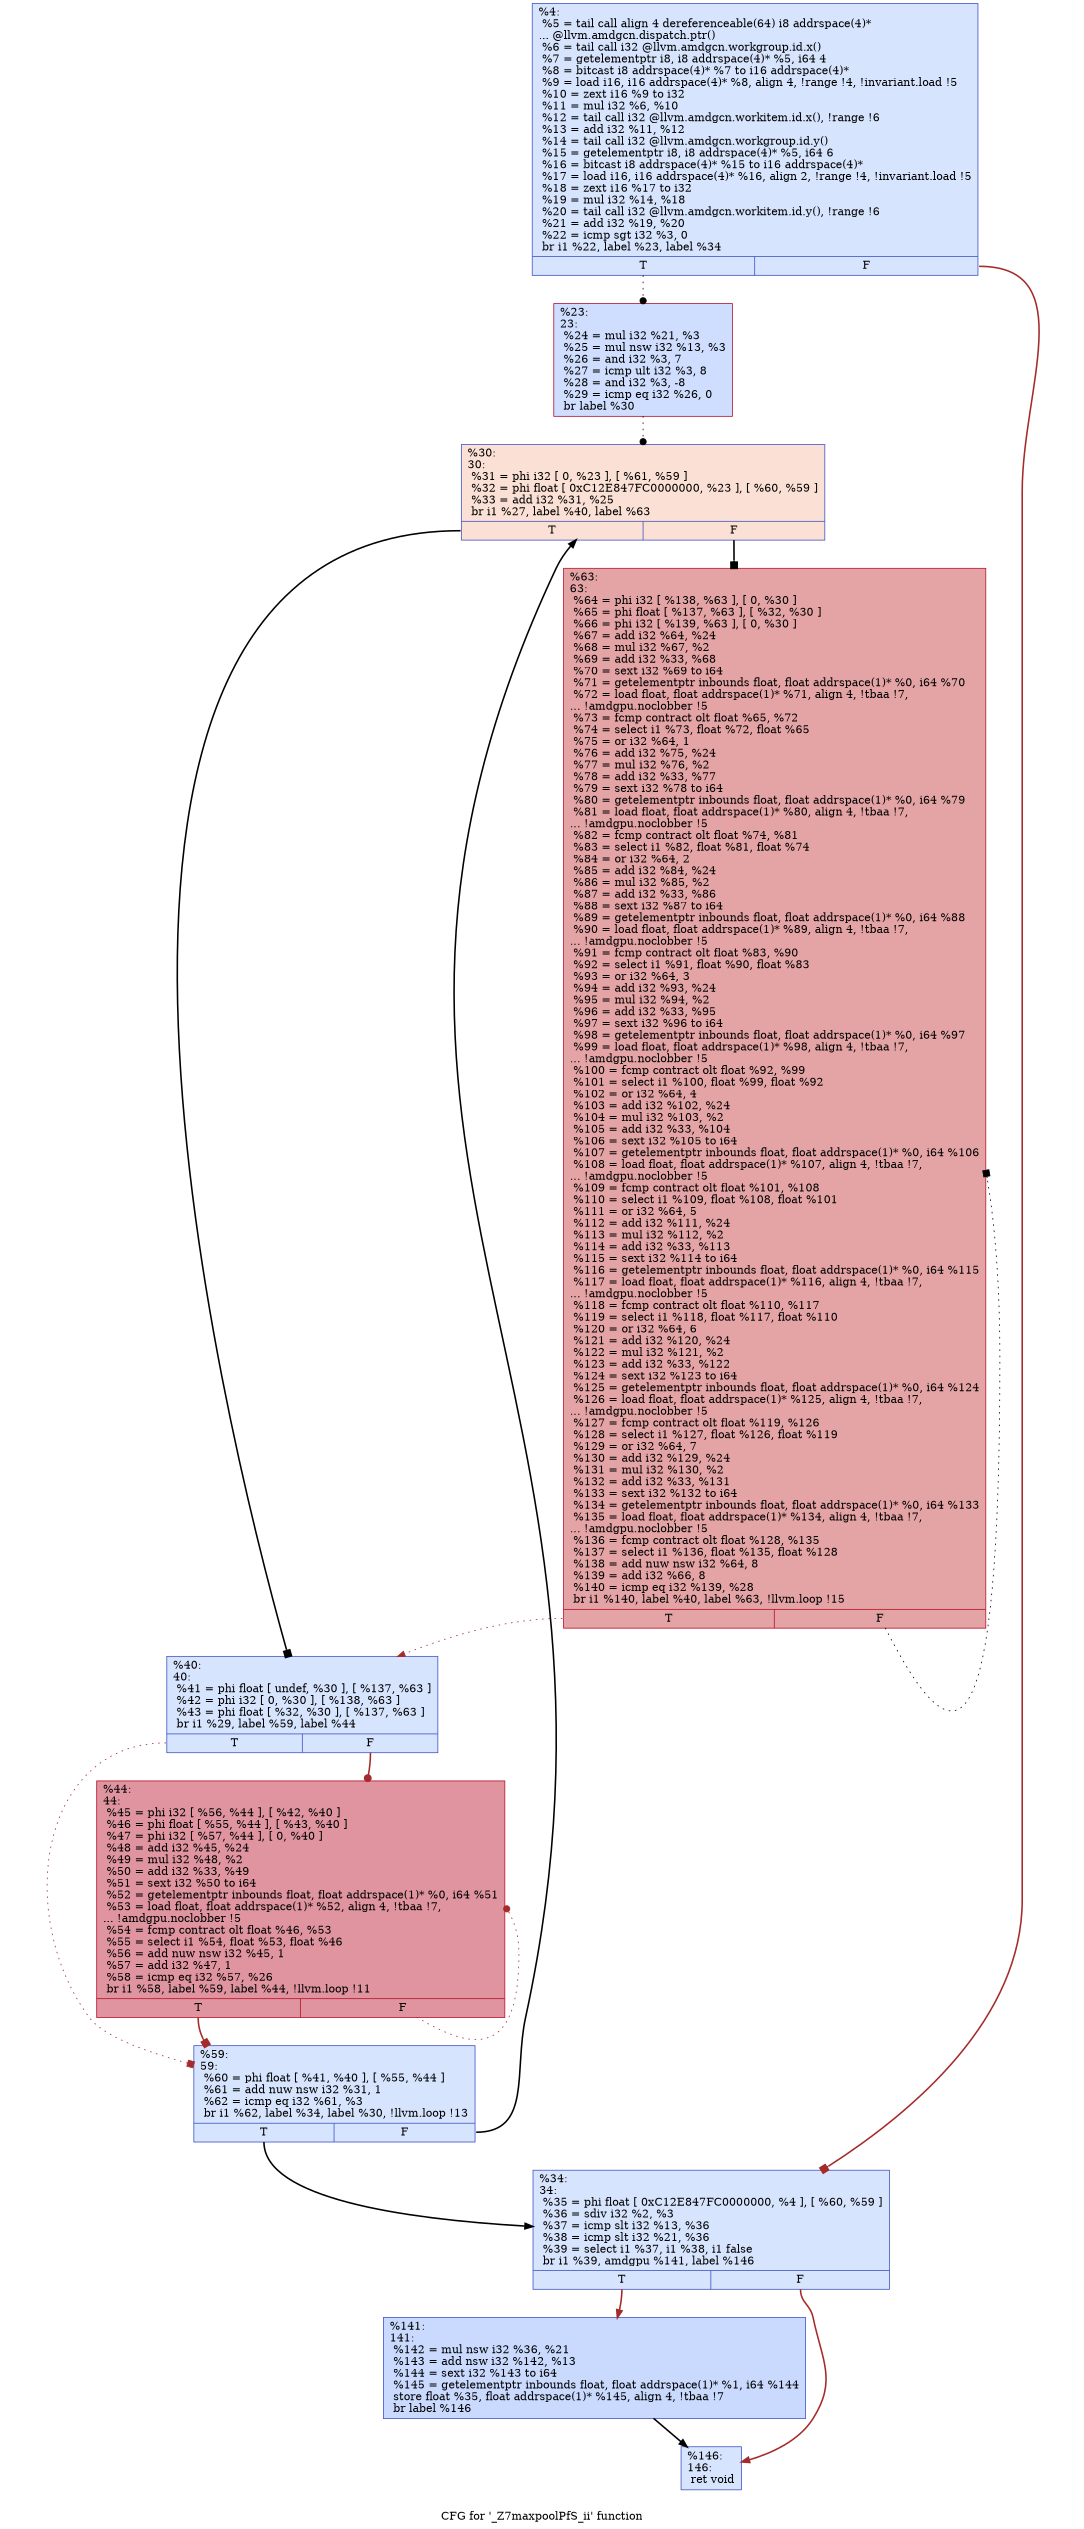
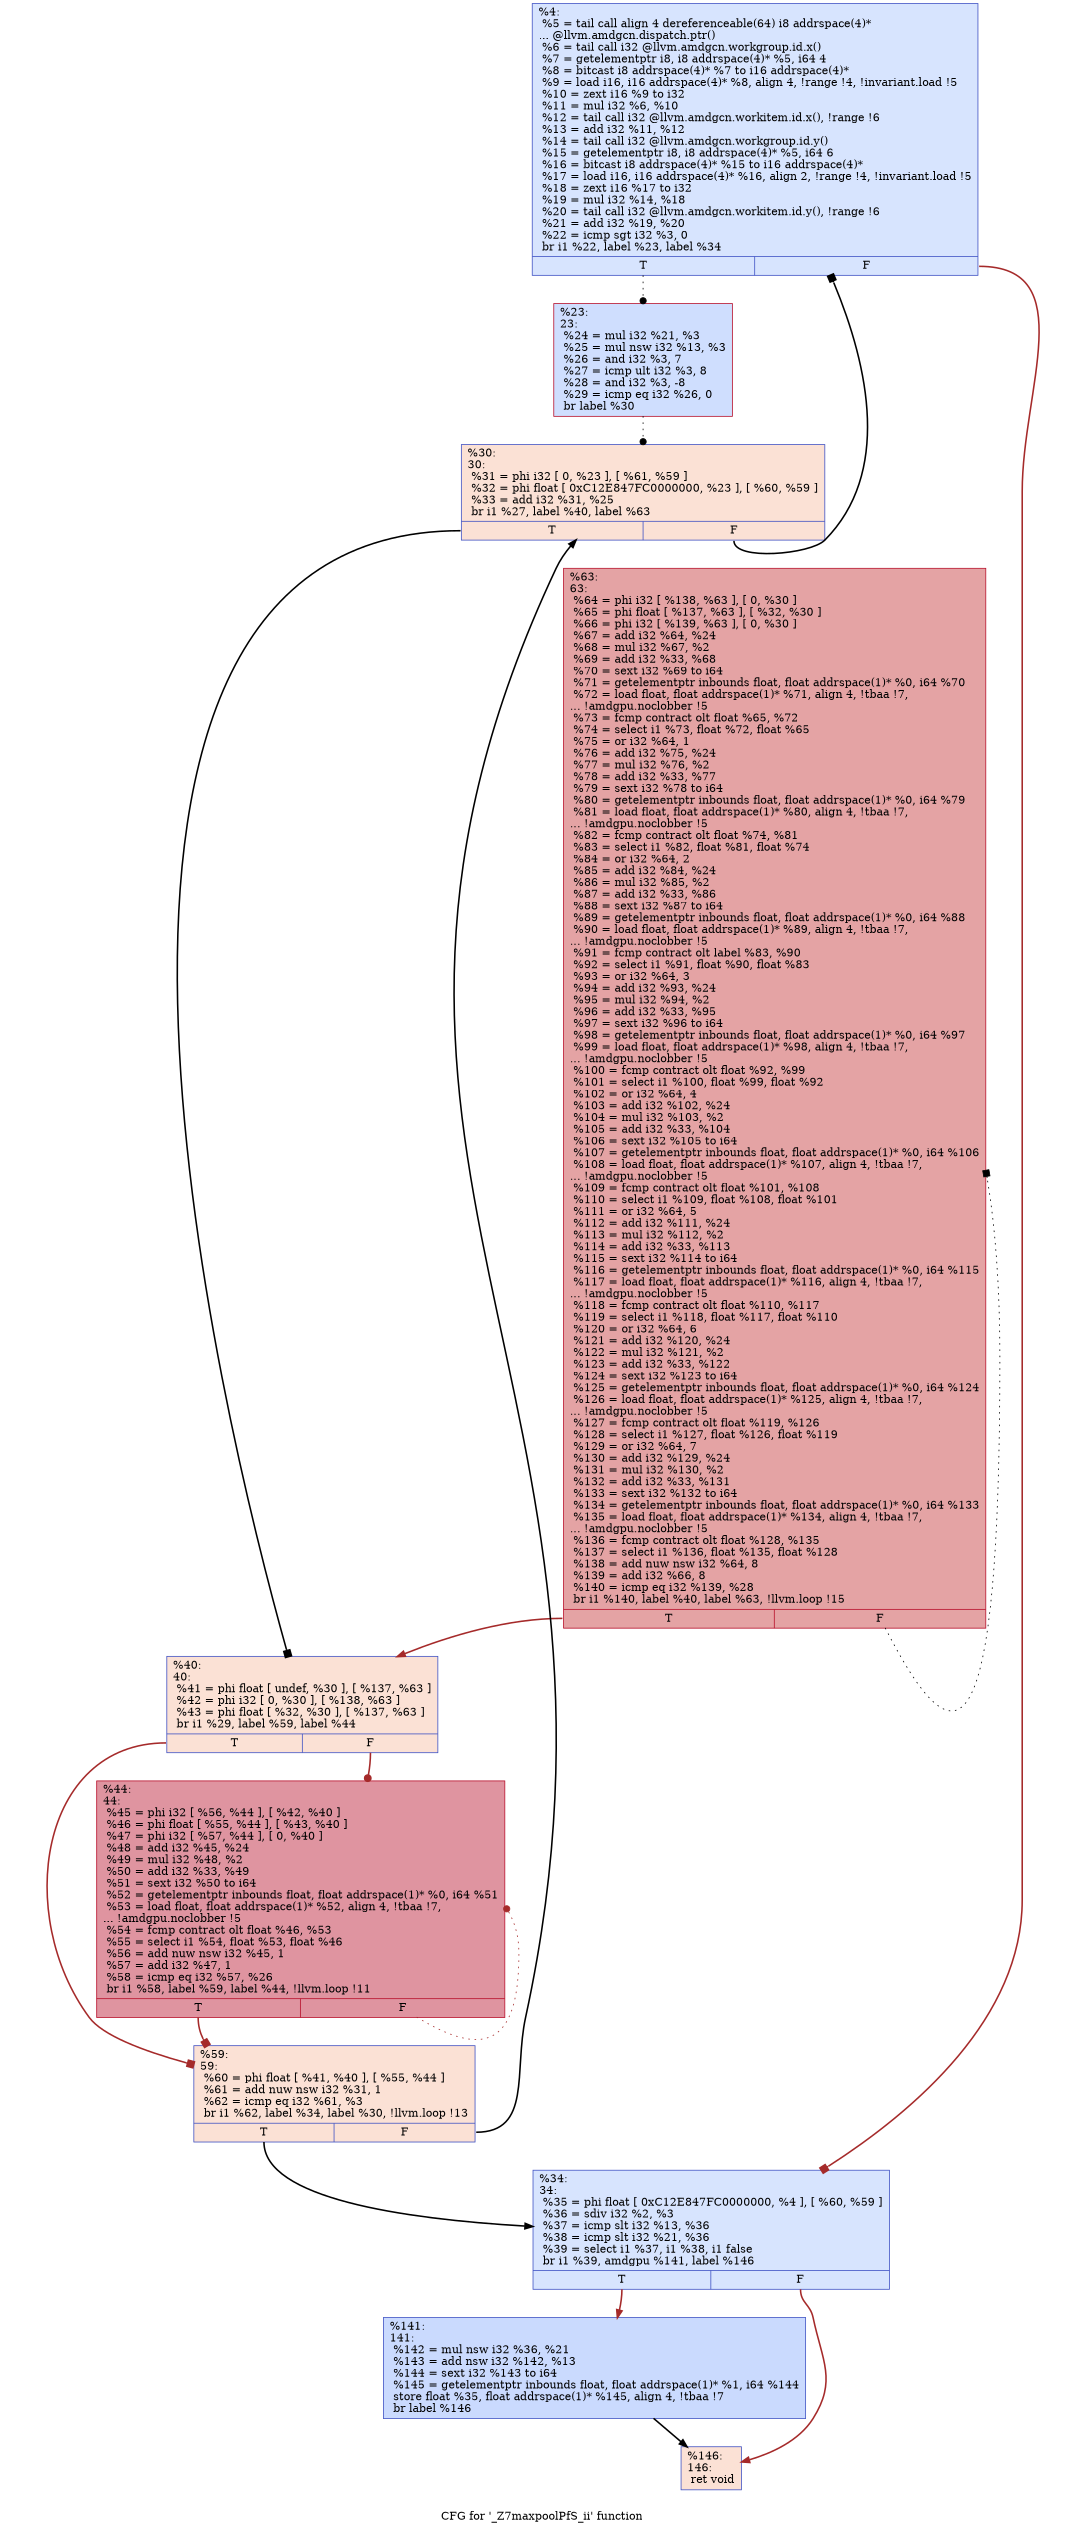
(734, 550) -> (864, 463)
(684, 953) -> (685, 953)
(482, 1629) -> (482, 1629)
(302, 1705) -> (302, 1705)
(49, 1906) -> (49, 1906)
(334, 2094) -> (334, 2094)
(711, 2468) -> (711, 2468)
